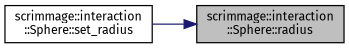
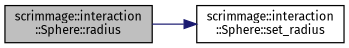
(168, 24) -> (168, 24)
